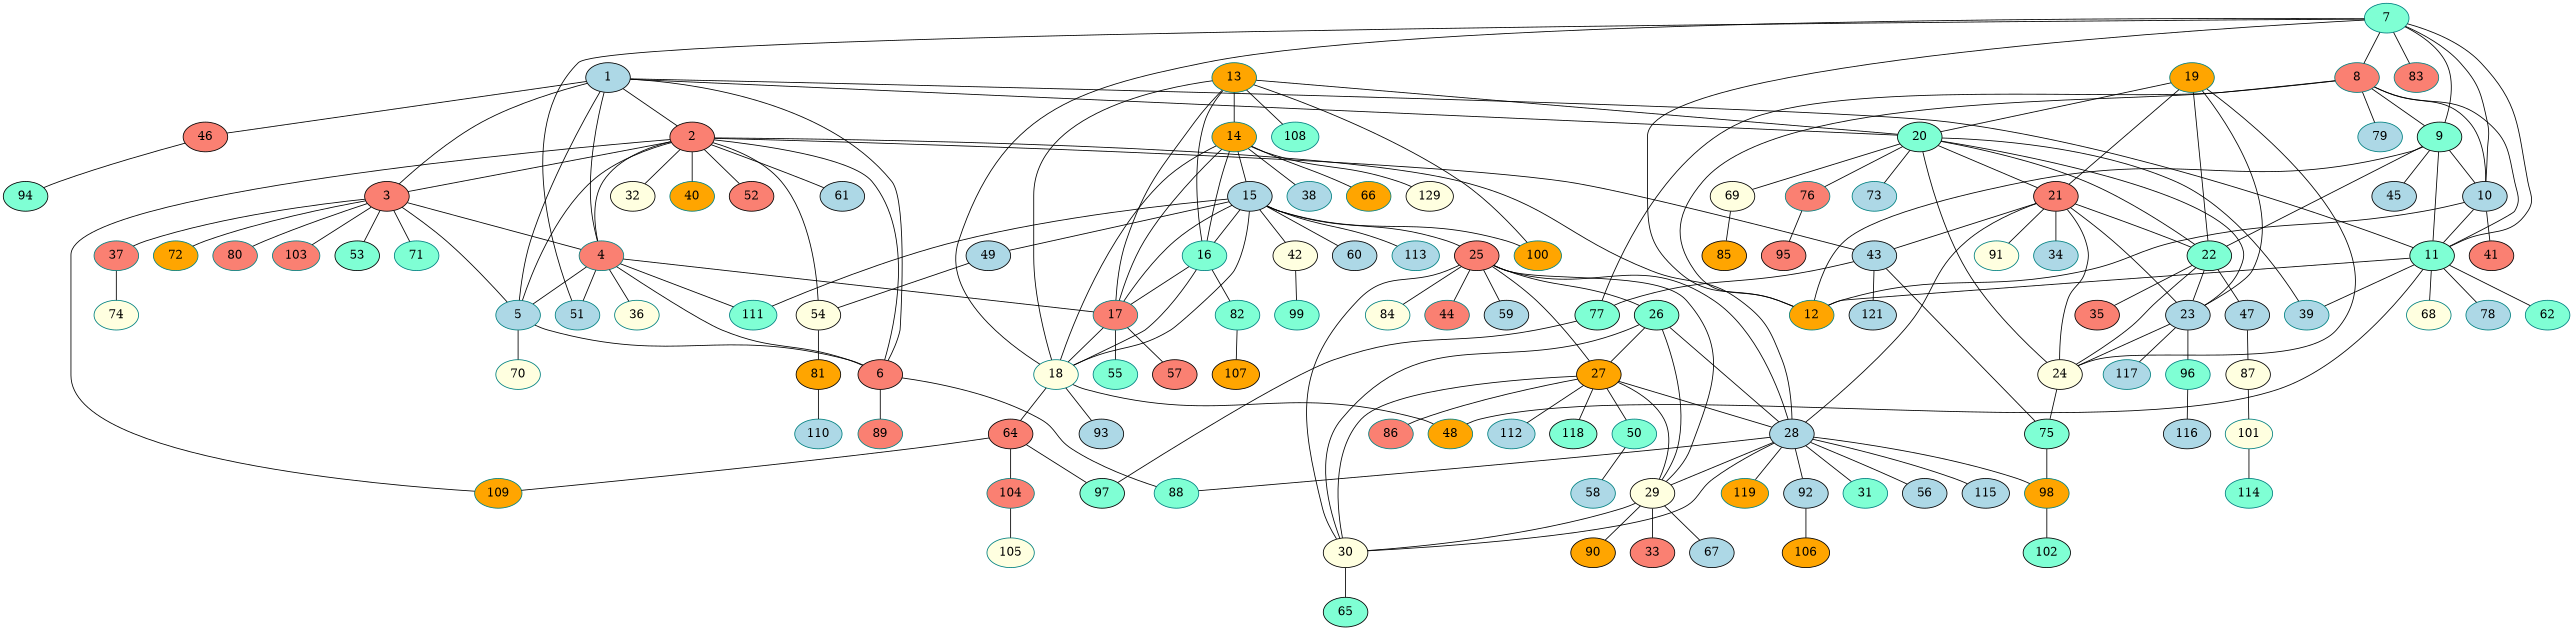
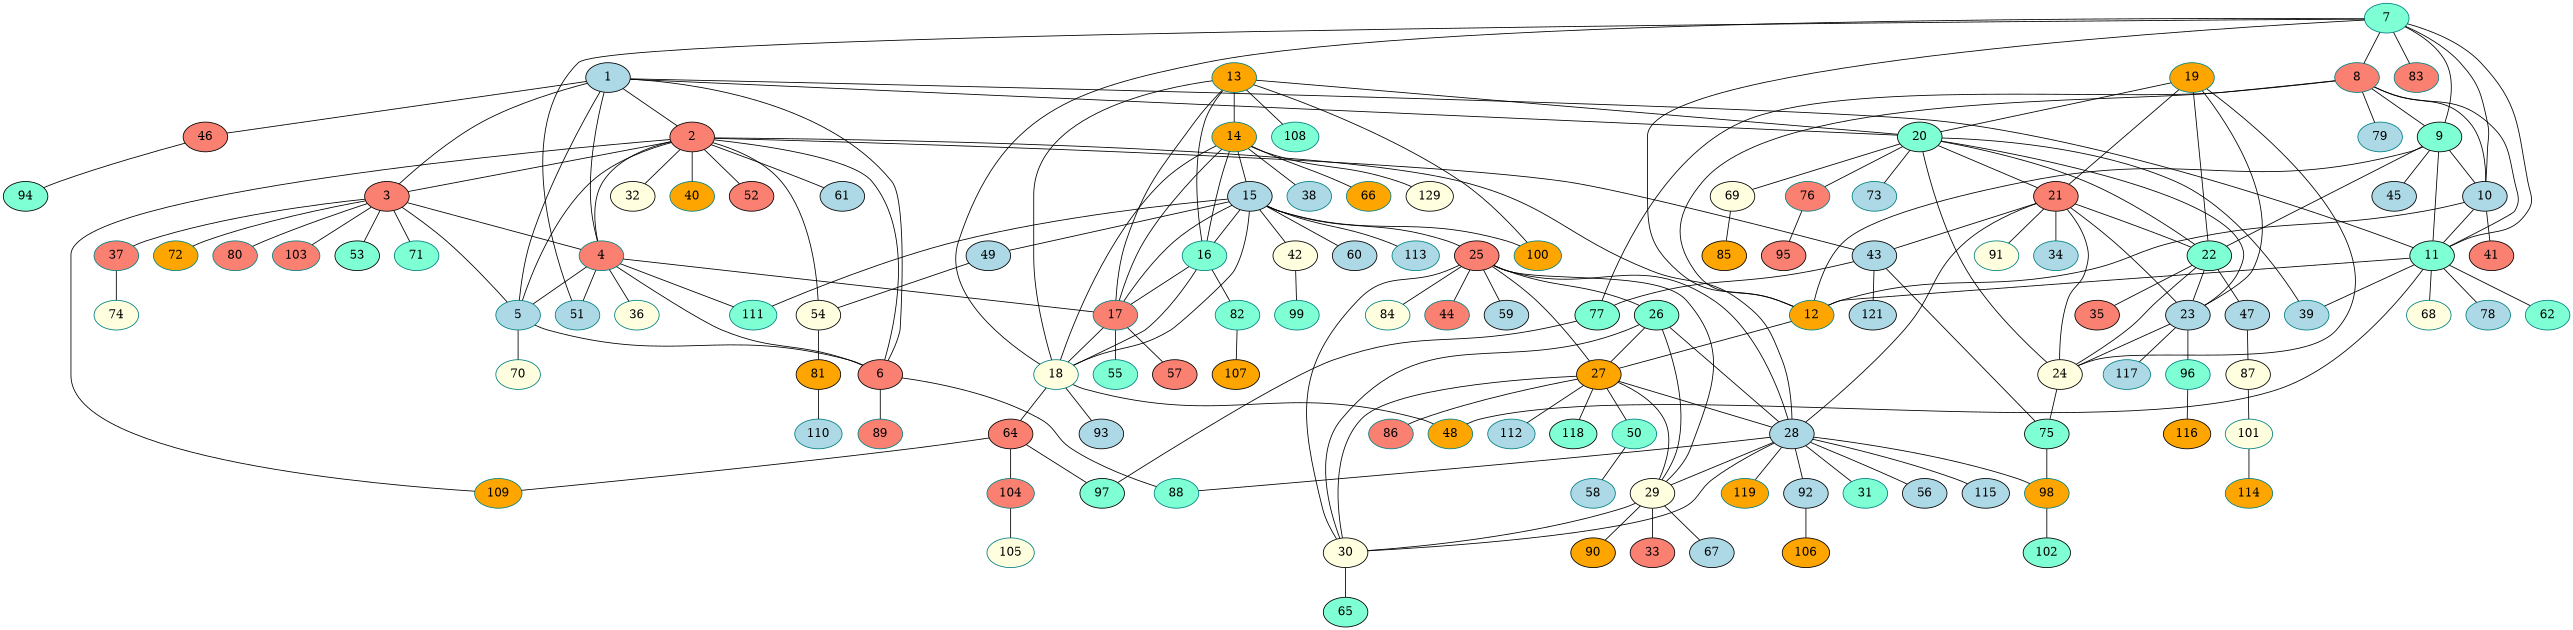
none -> (1705, 345)
(2187, 434) -> (2187, 434)
(2249, 493) -> (2249, 493)
